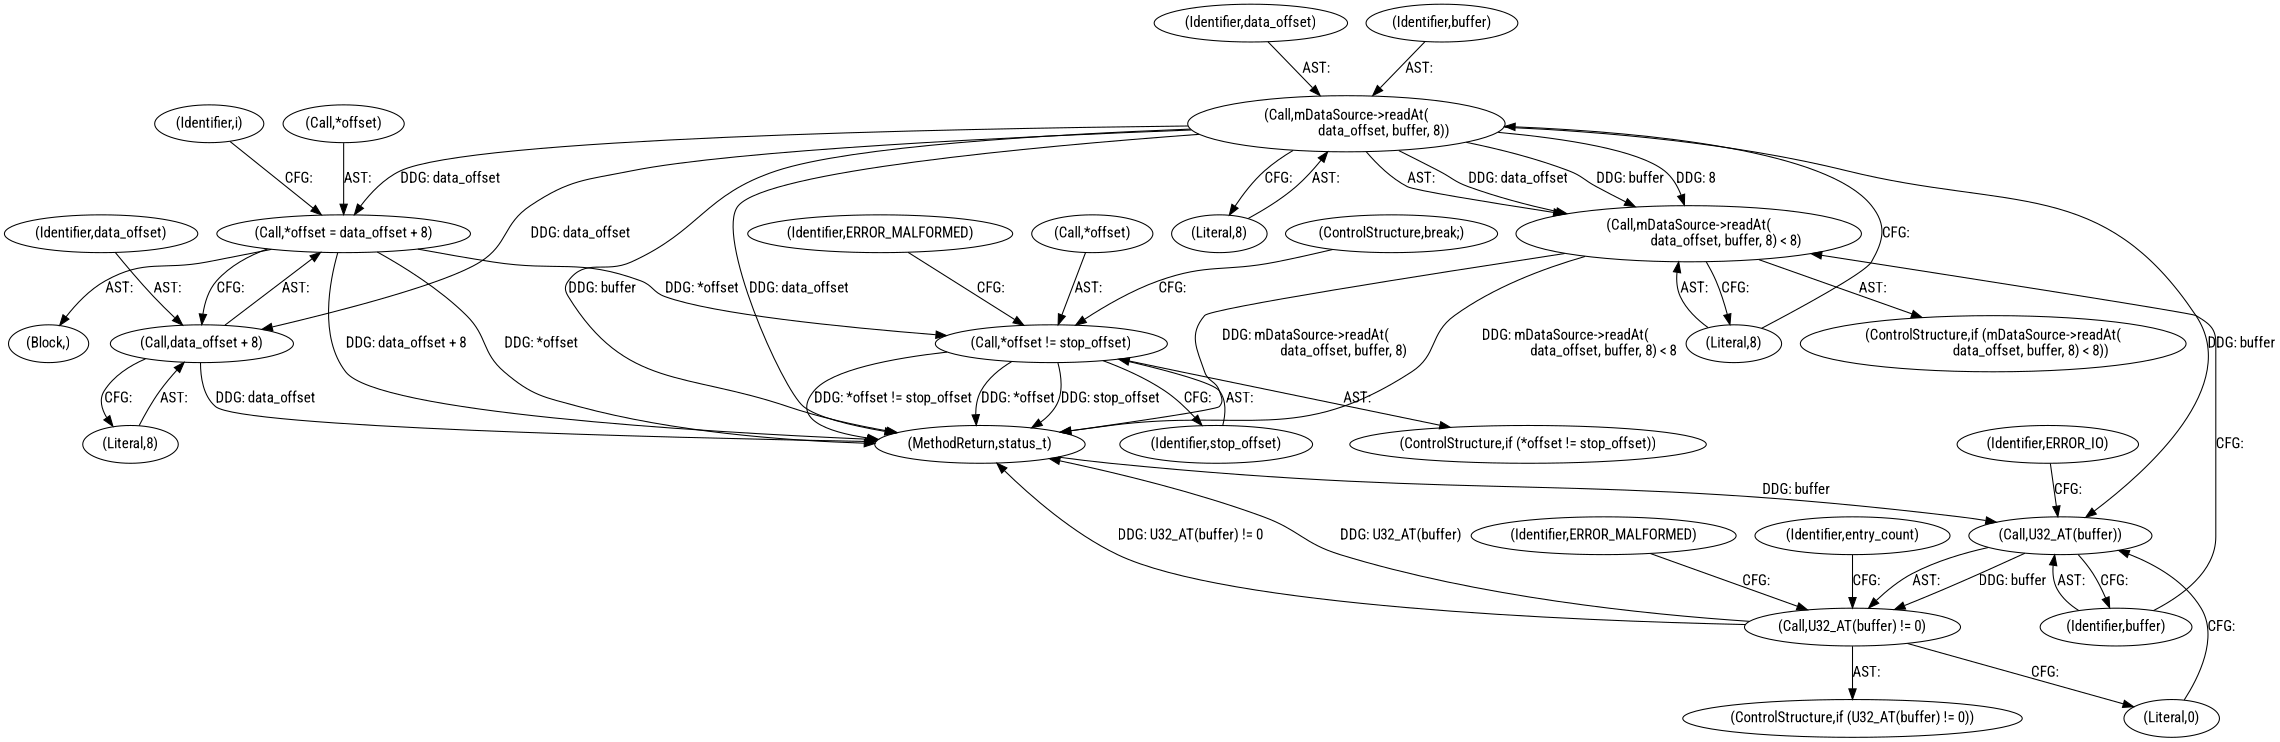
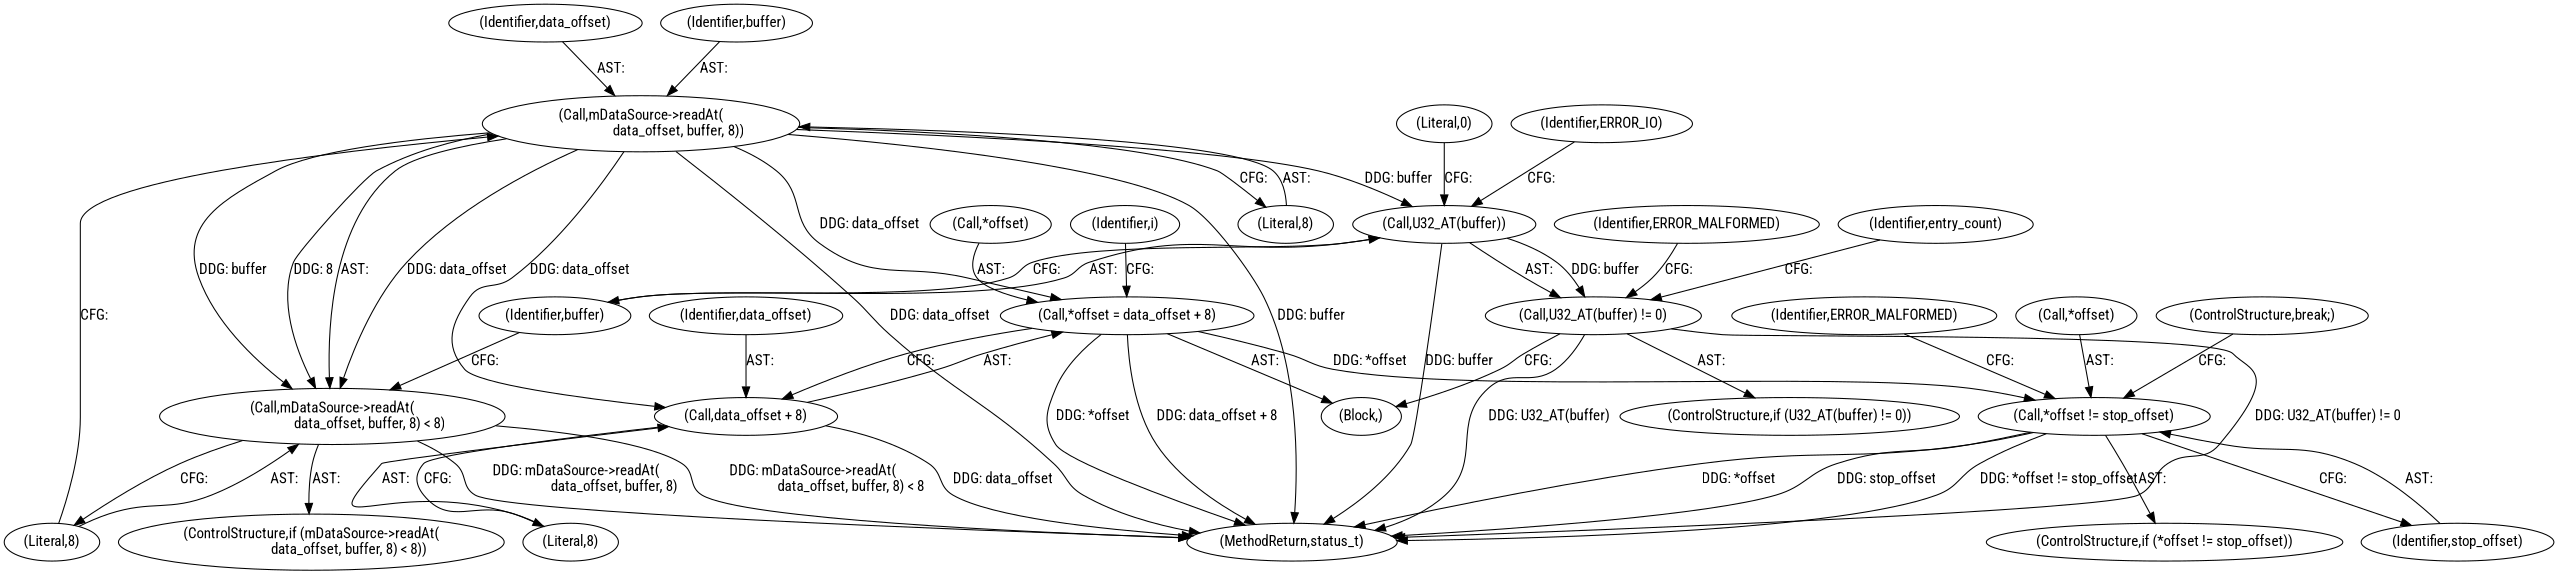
(1522, 487) -> (1421, 390)
(2015, 674) -> (1490, 374)
